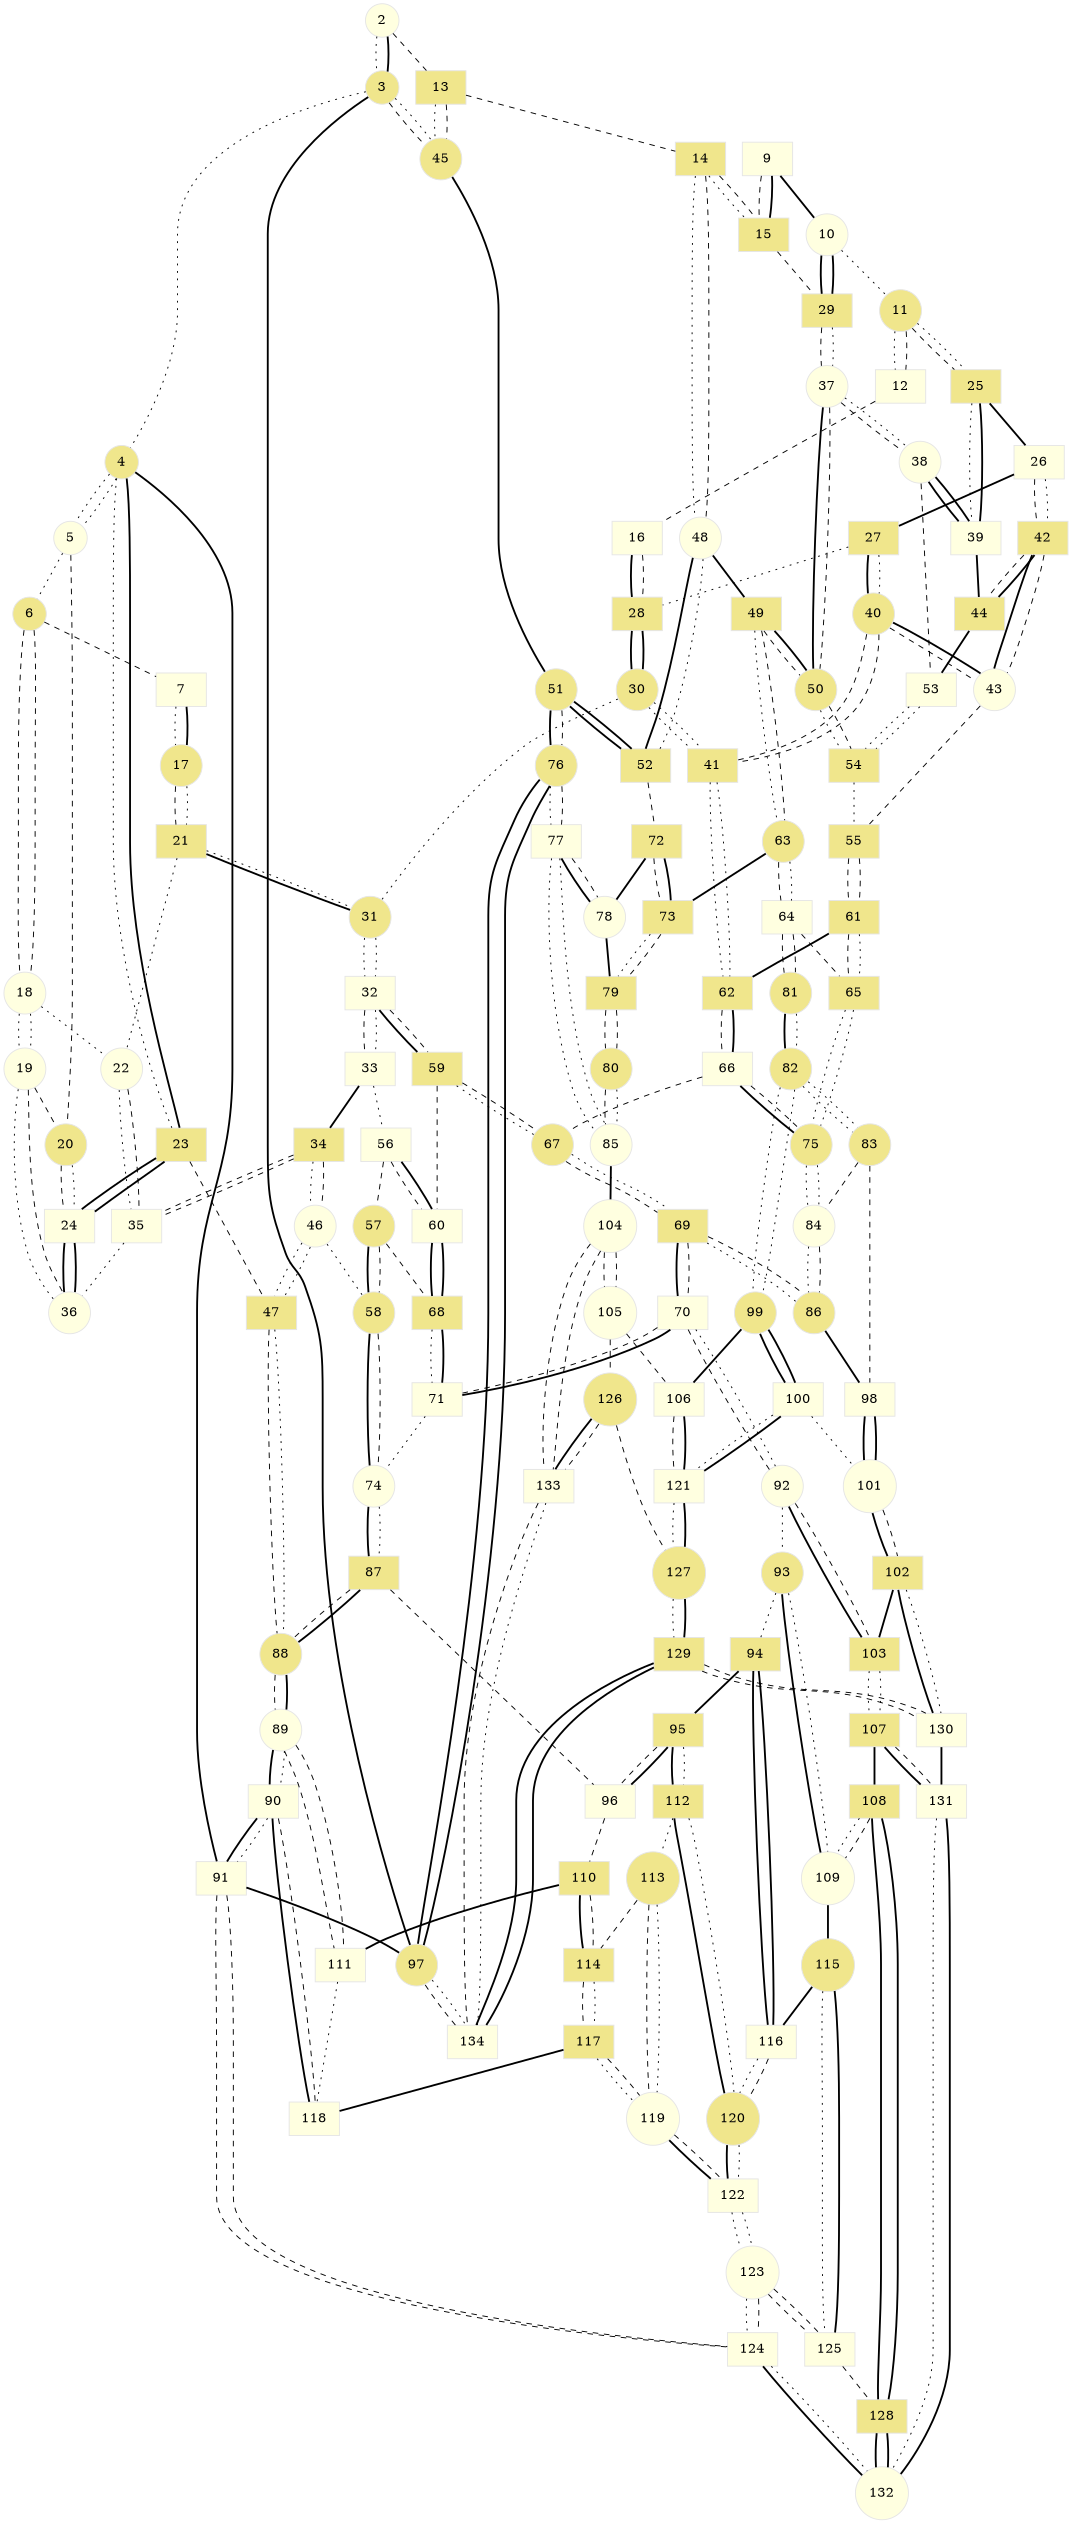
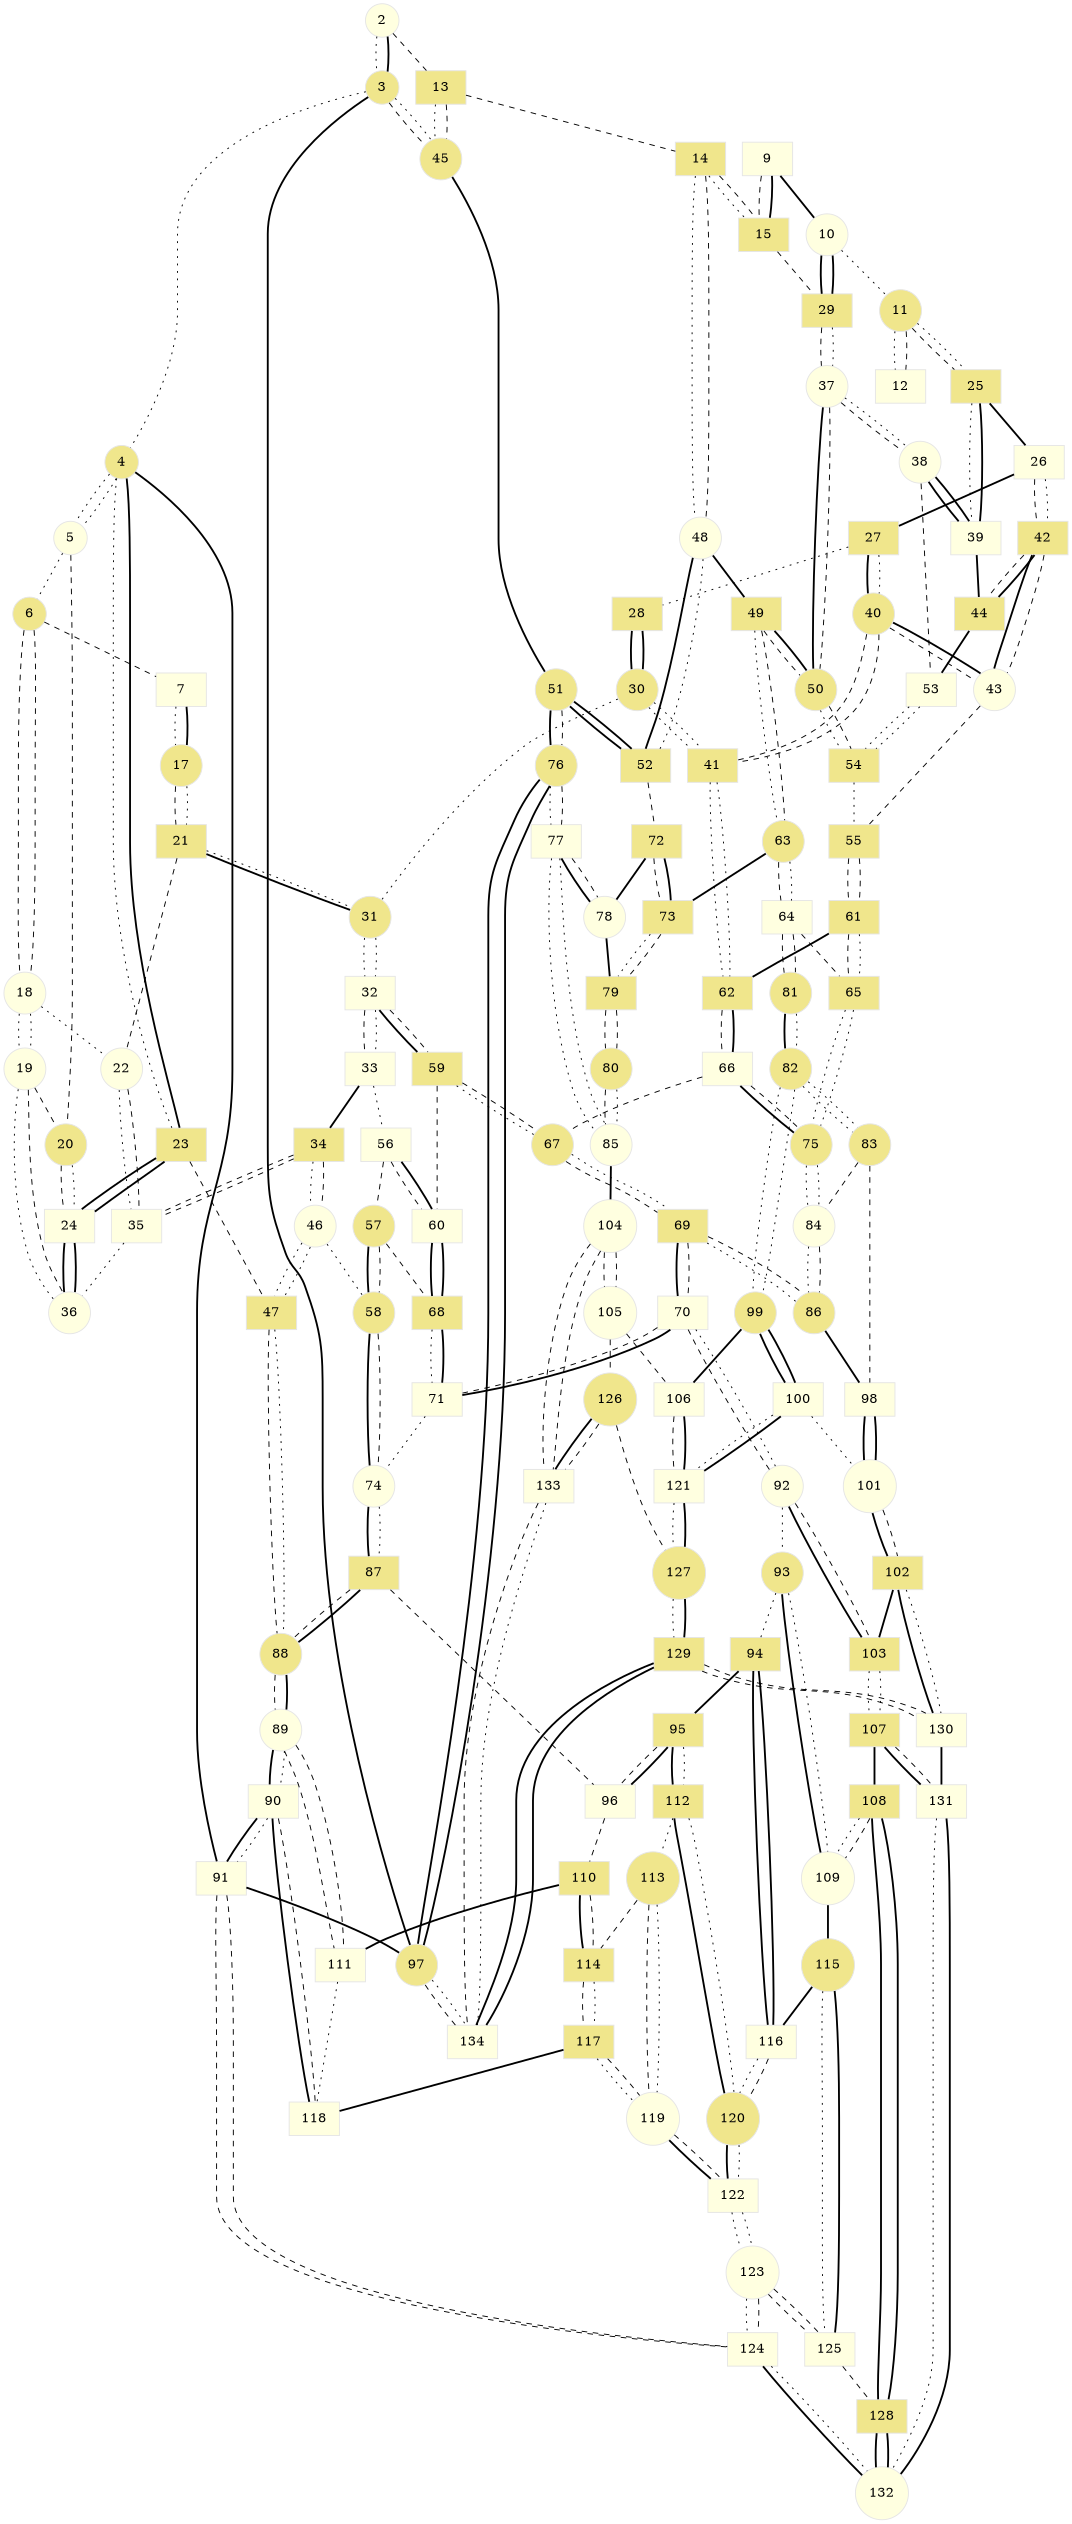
(637, 538) -> none
(152, 953) -> (152, 953)
